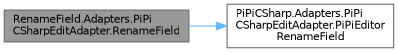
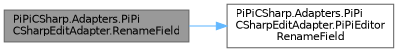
(97, 26) -> (97, 26)
